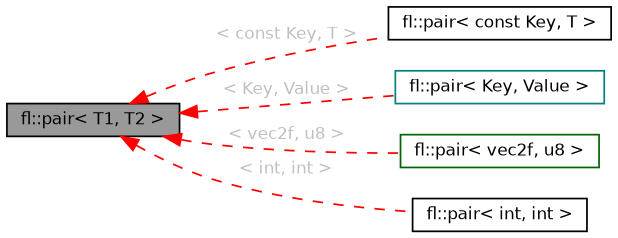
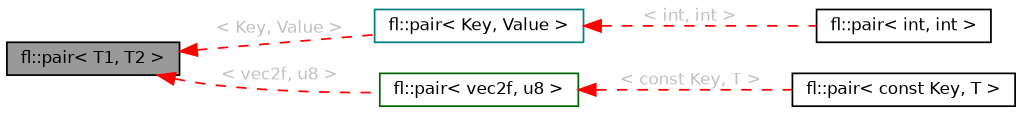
(266, 60) -> (694, 90)
(270, 193) -> (709, 26)
